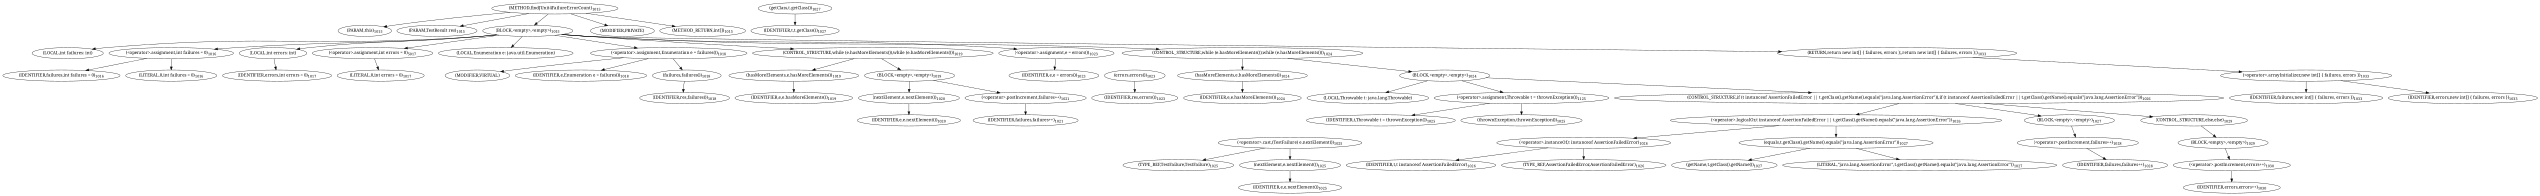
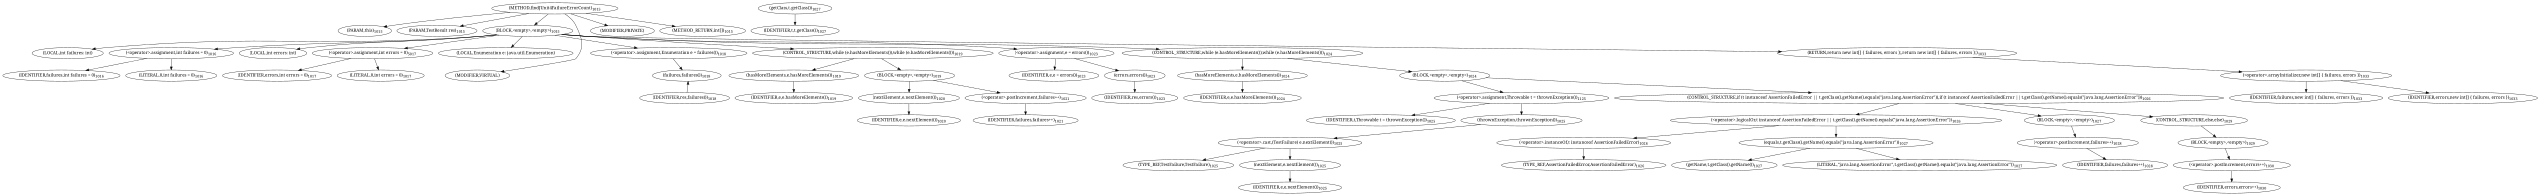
(275, 63) -> (326, 64)
(563, 64) -> (566, 61)
none -> (1095, 64)
(581, 76) -> none
(684, 85) -> (688, 88)
(1368, 98) -> none
none -> (1409, 131)
(1421, 165) -> none
